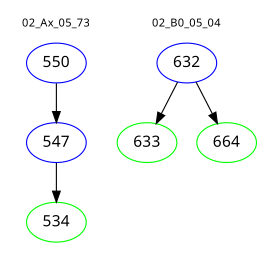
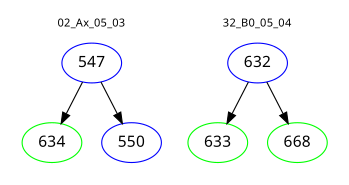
(56, 24) -> (92, 24)
(187, 24) -> (258, 24)
(56, 97) -> (109, 98)
(227, 143) -> (297, 143)
(56, 222) -> (52, 143)
